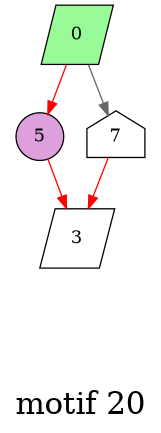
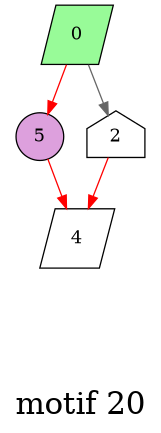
(116, 137) -> (116, 137)
(77, 238) -> (77, 238)
